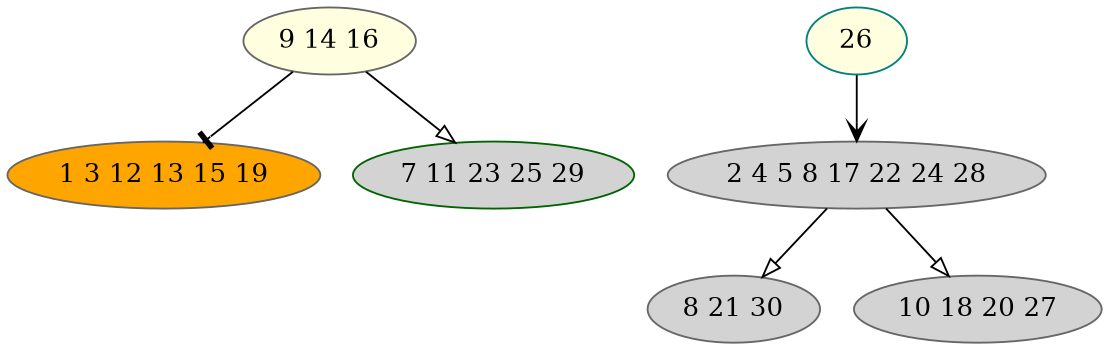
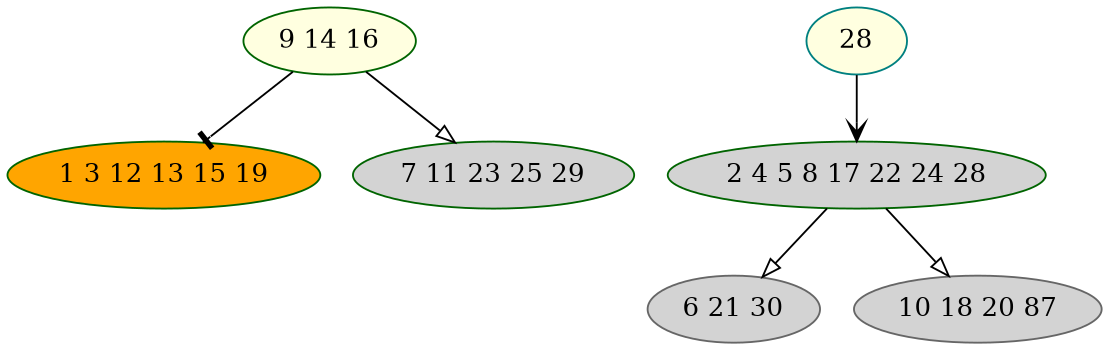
(330, 41) -> (330, 41)
(857, 41) -> (857, 41)
(164, 175) -> (164, 175)
(857, 175) -> (857, 175)
(734, 309) -> (734, 309)
(978, 309) -> (978, 309)
